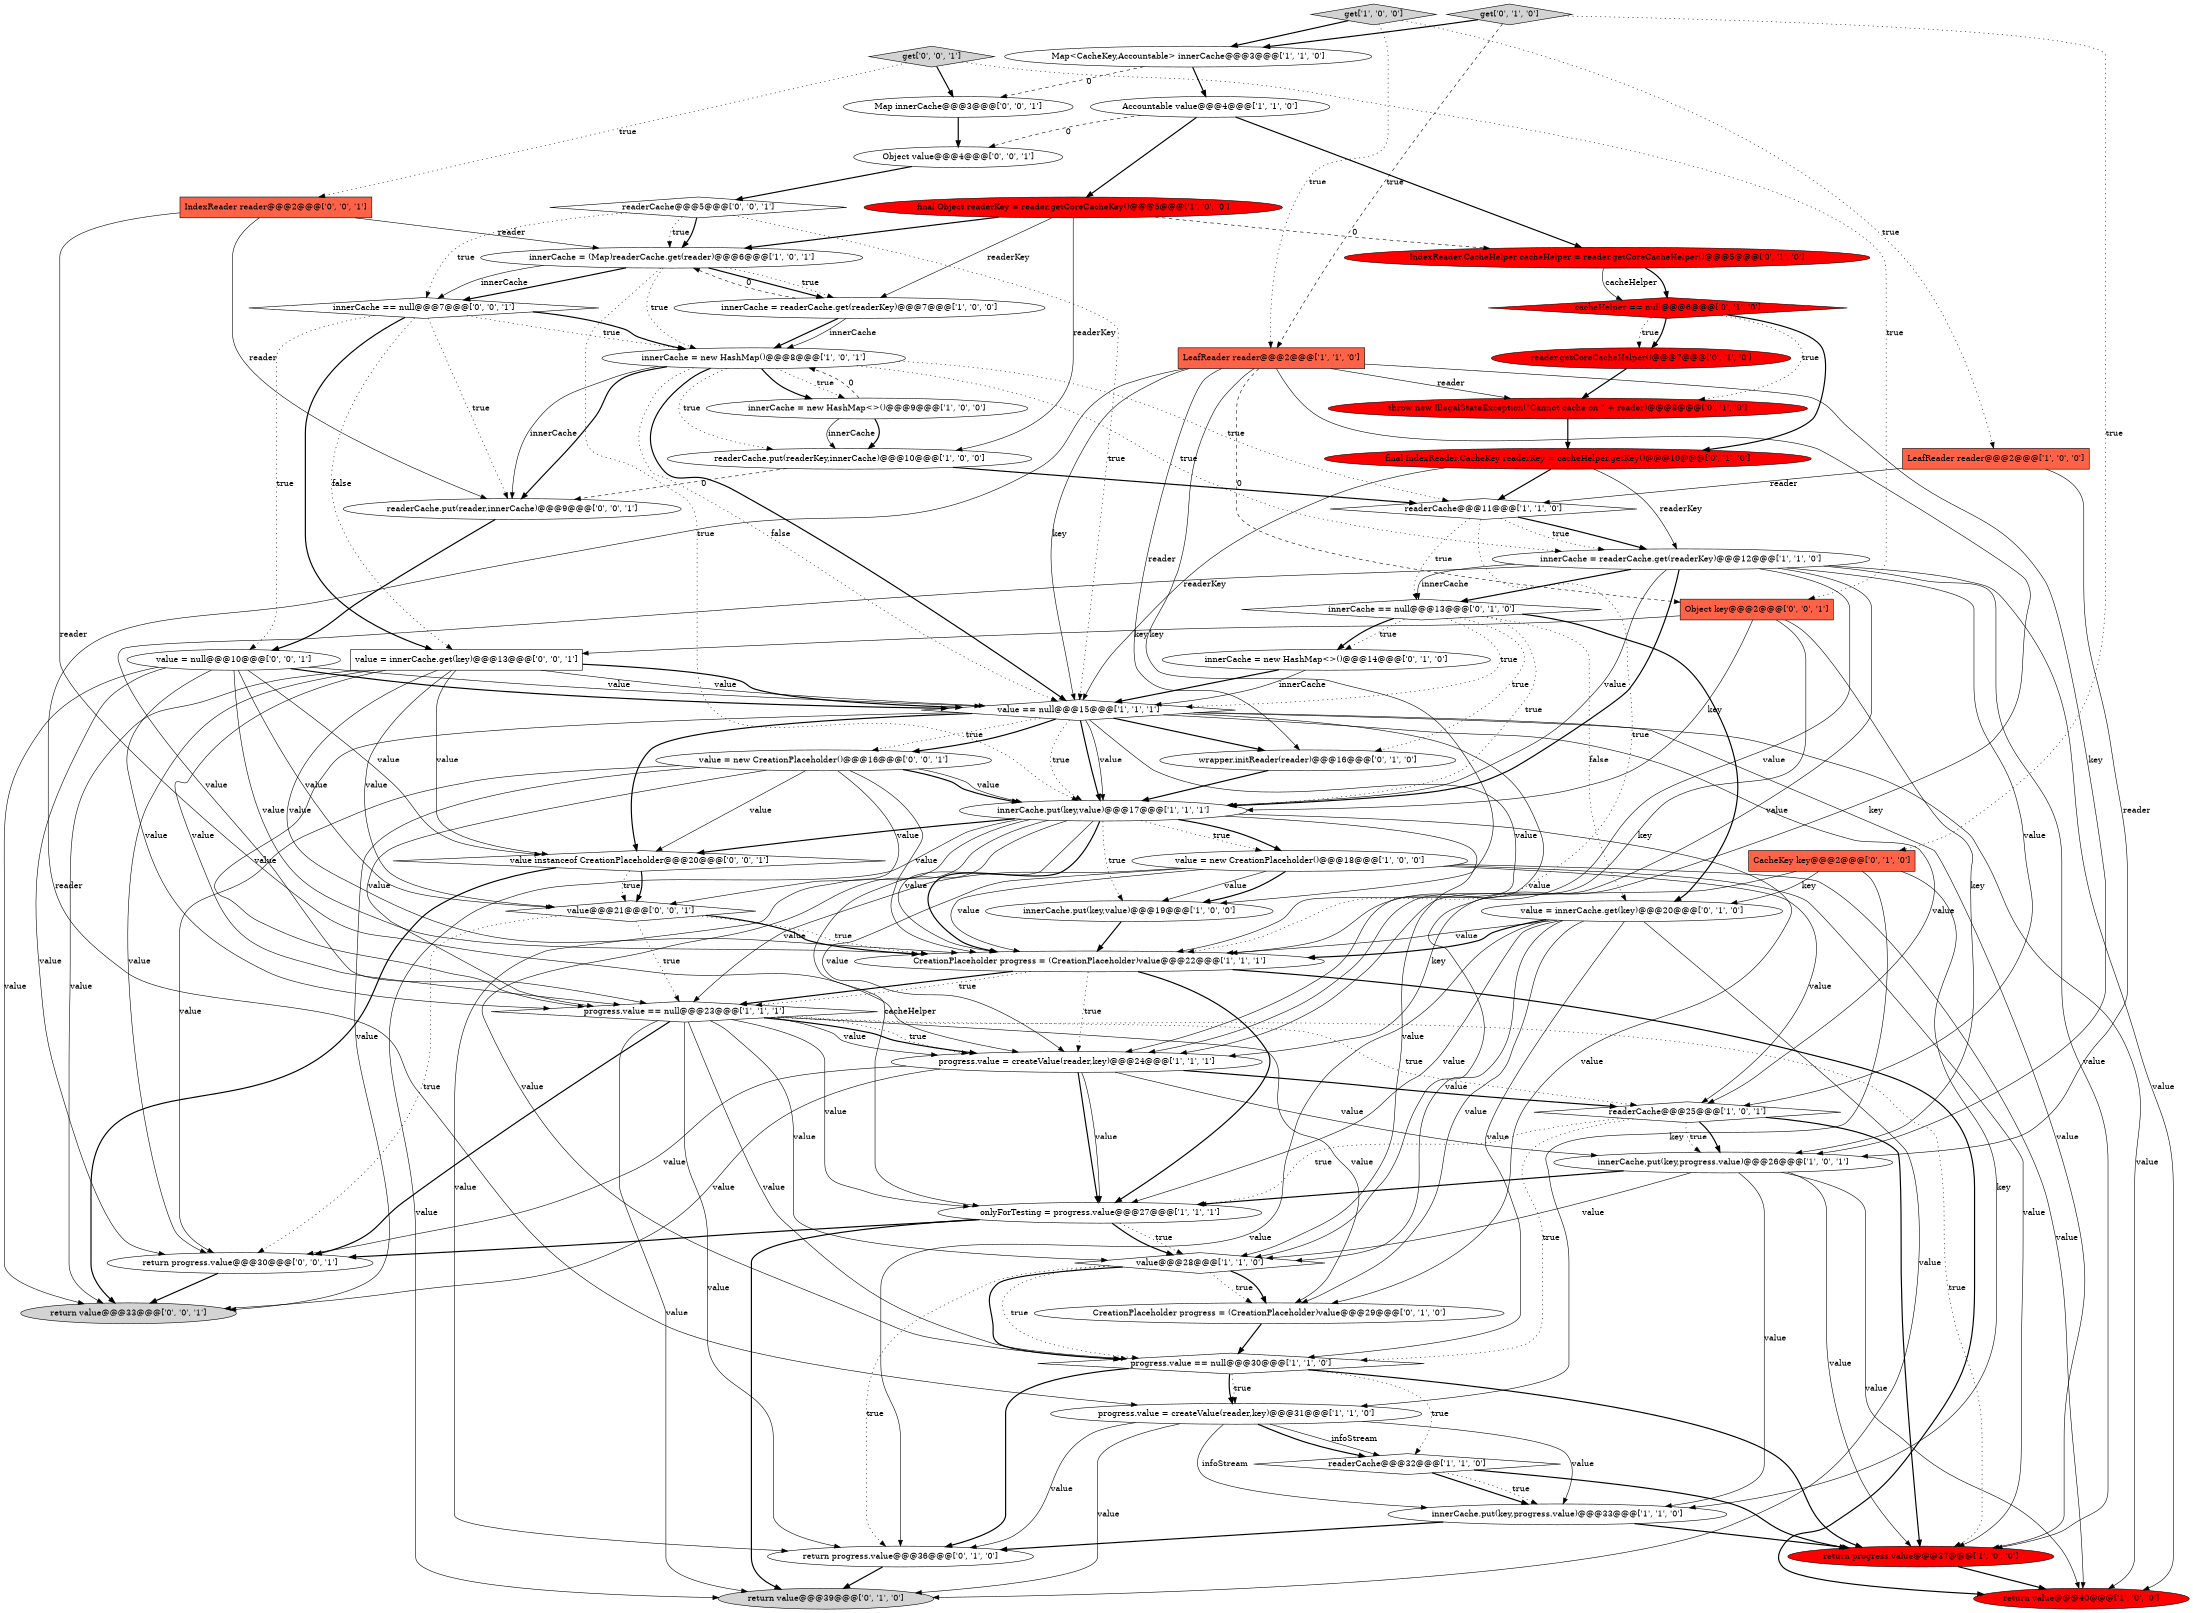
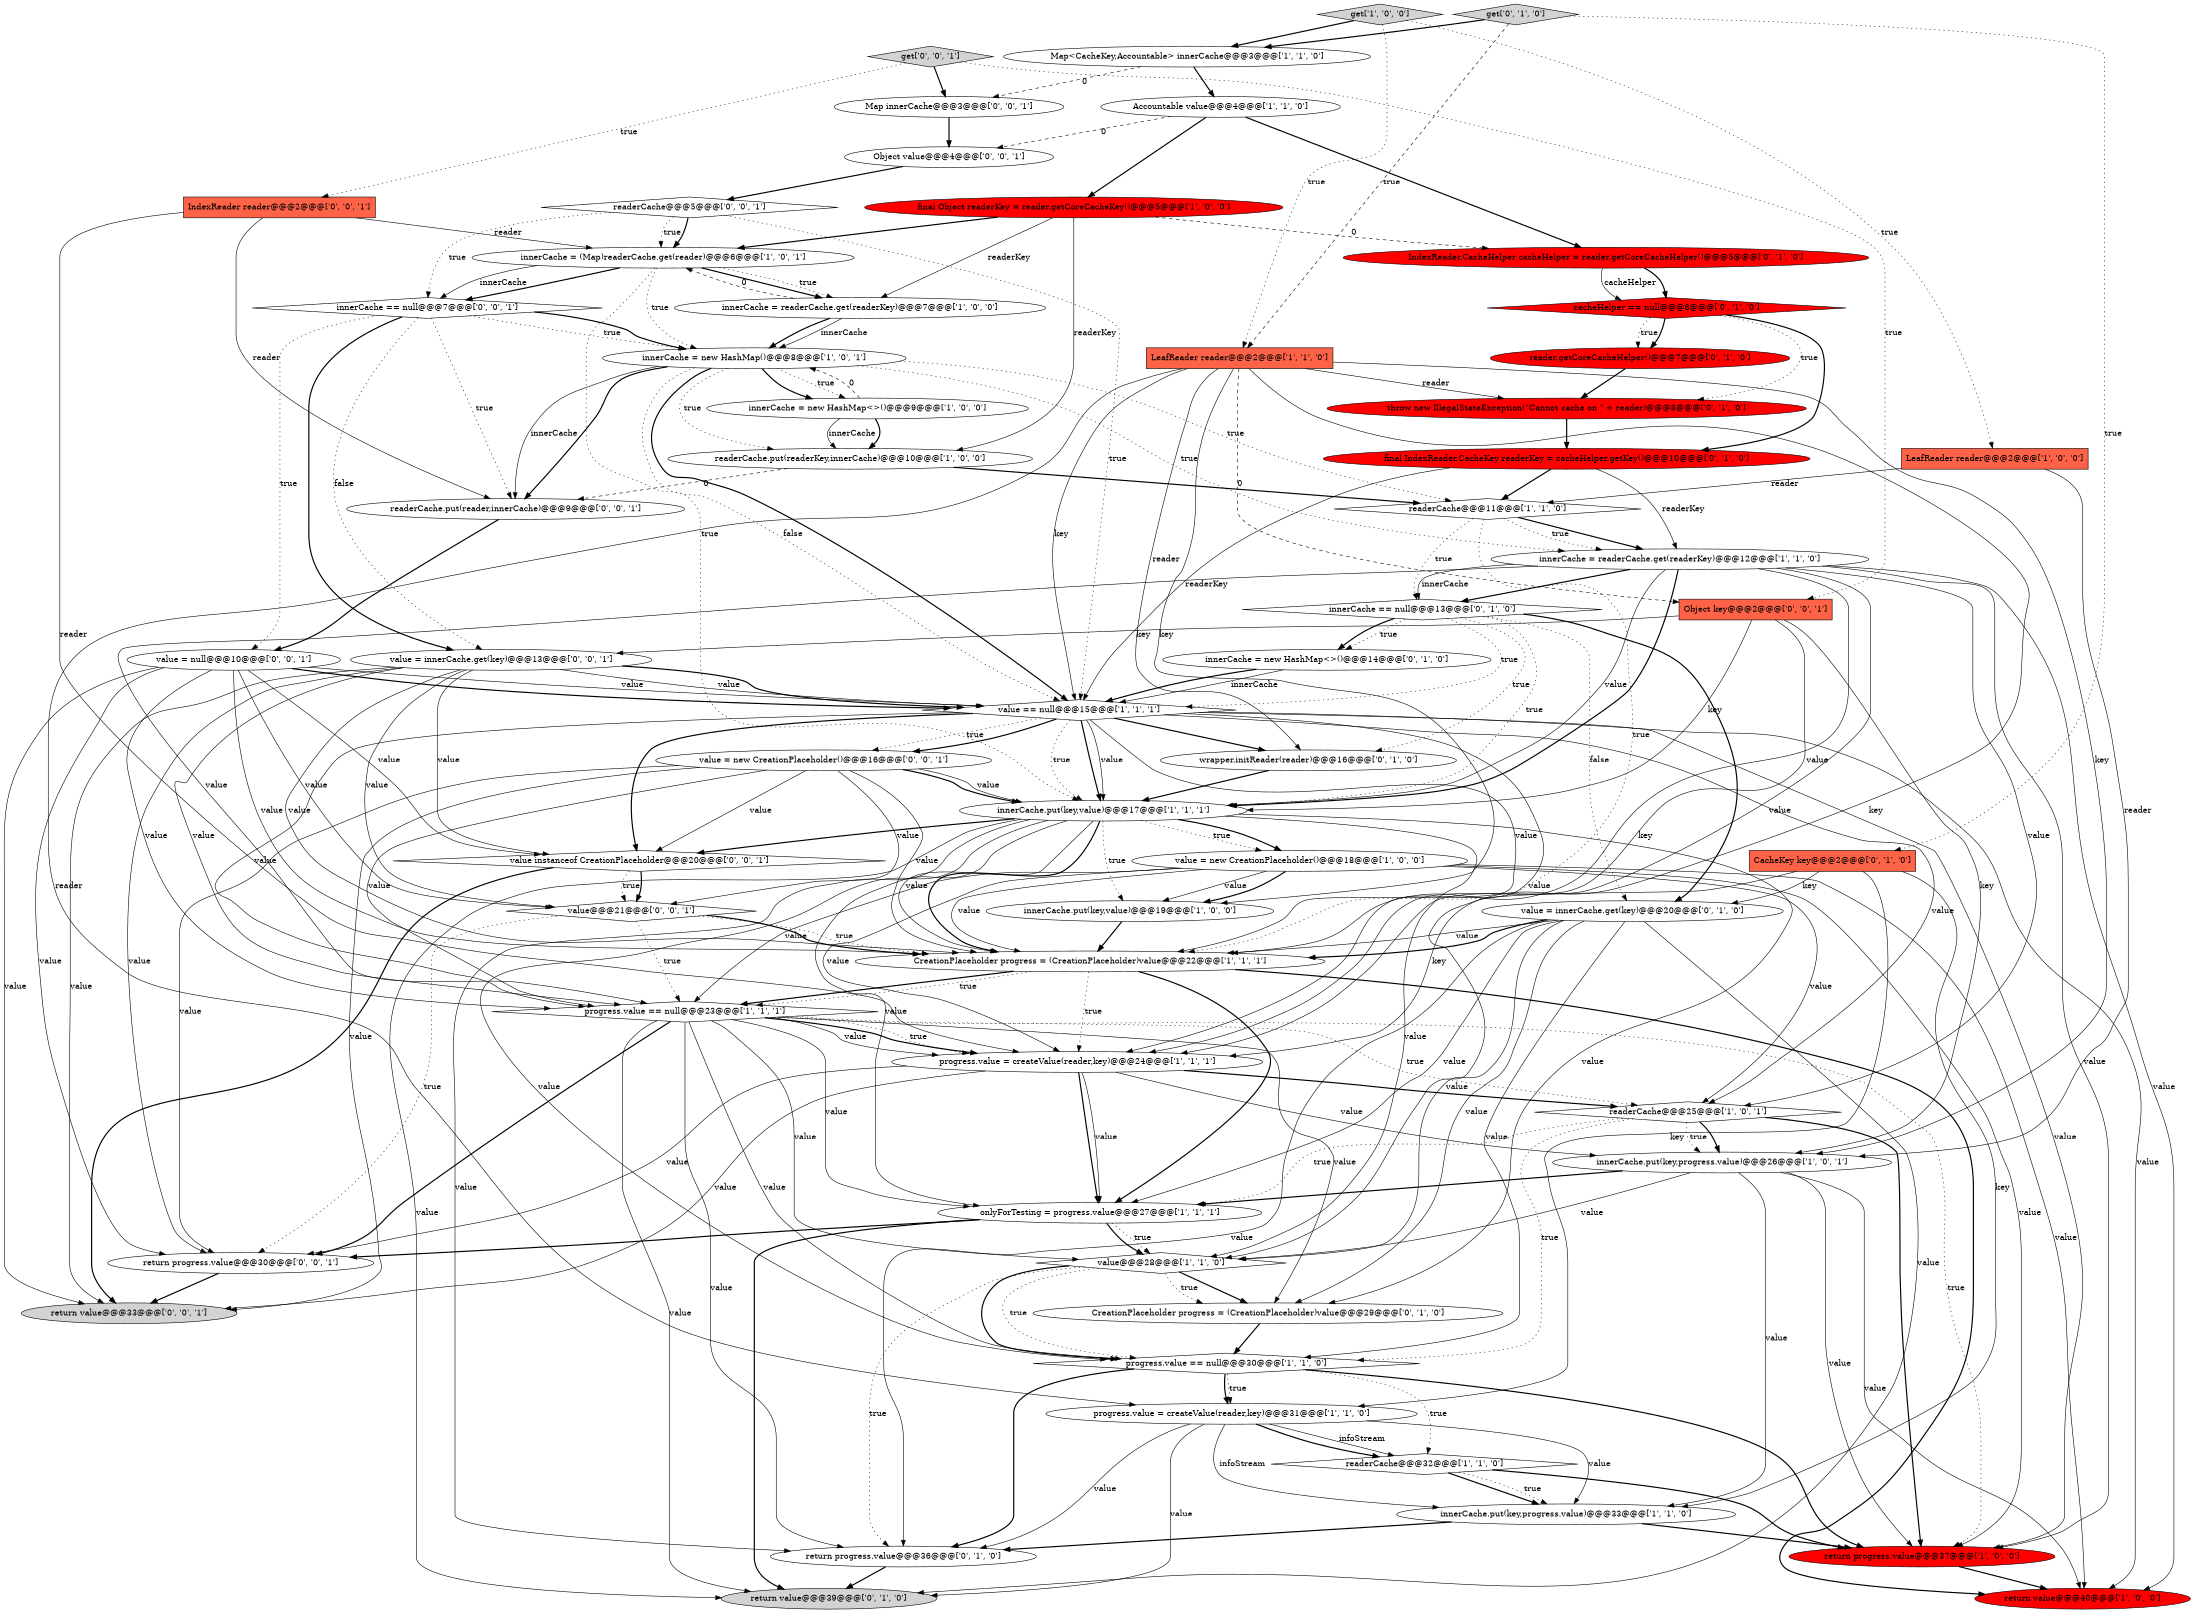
(467, 660) -> (501, 660)
(910, 1012) -> (896, 1012)
